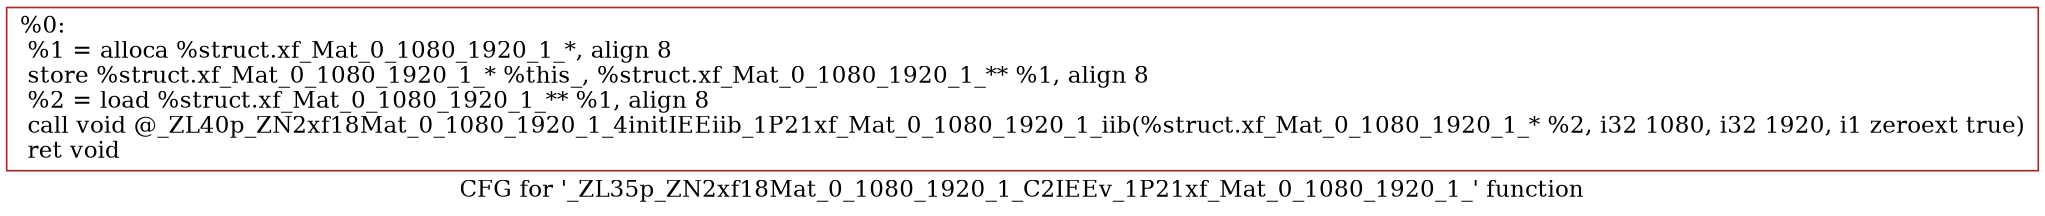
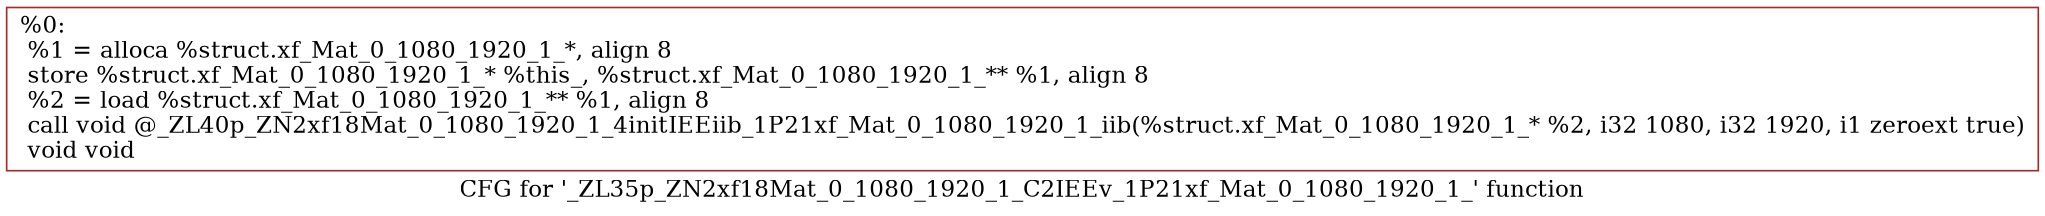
(71, 151) -> (78, 151)
